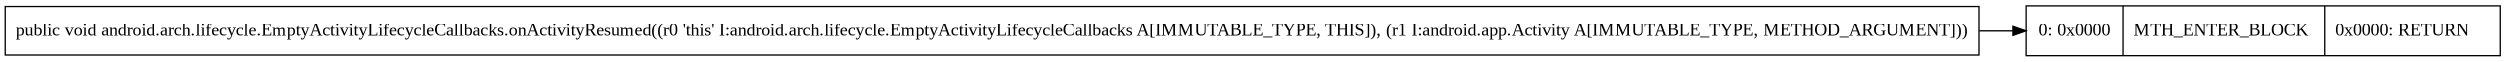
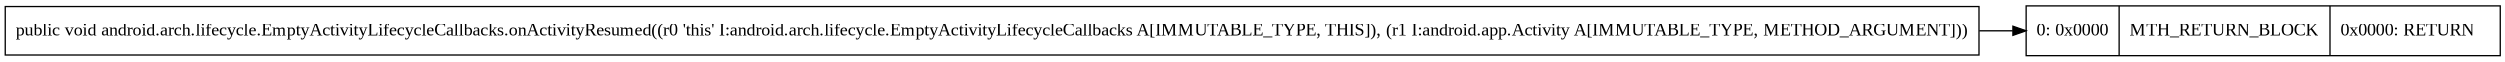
(2221, 30) -> (2225, 30)
